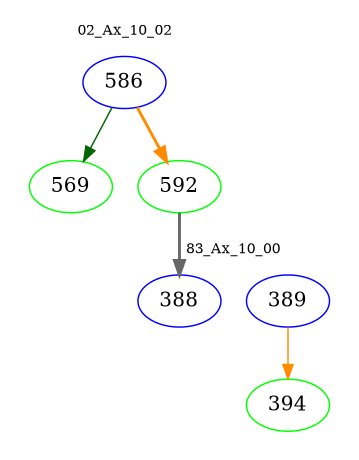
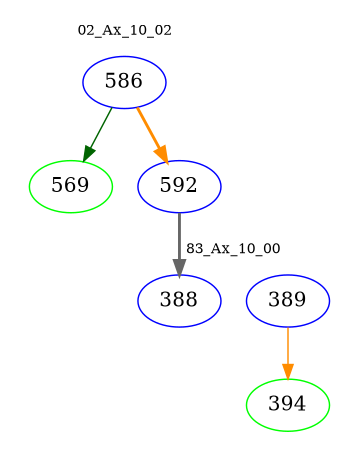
(179, 187) -> (179, 187)
